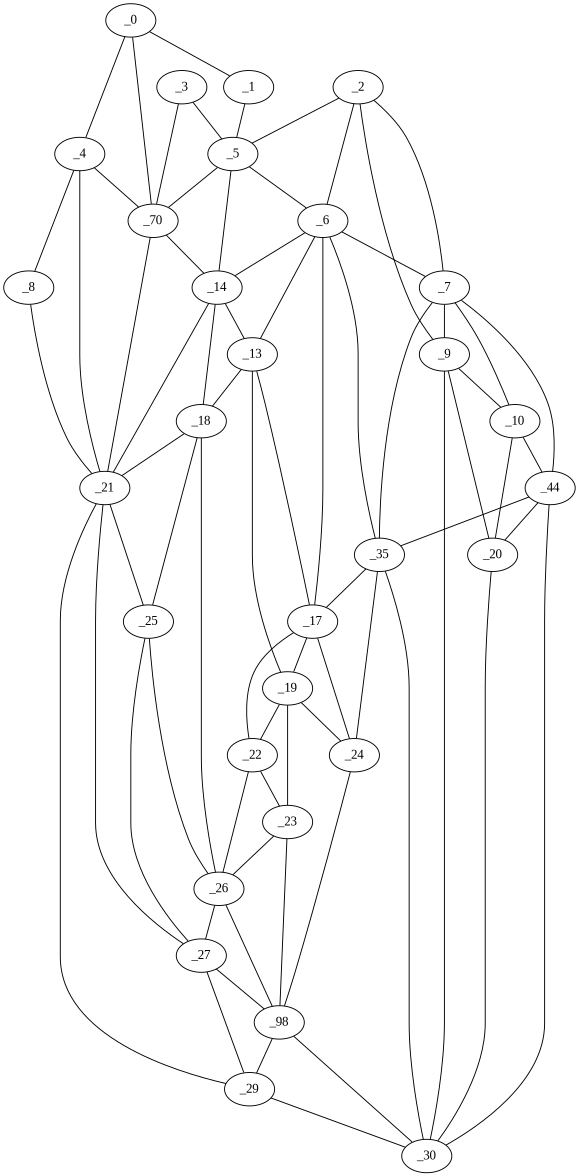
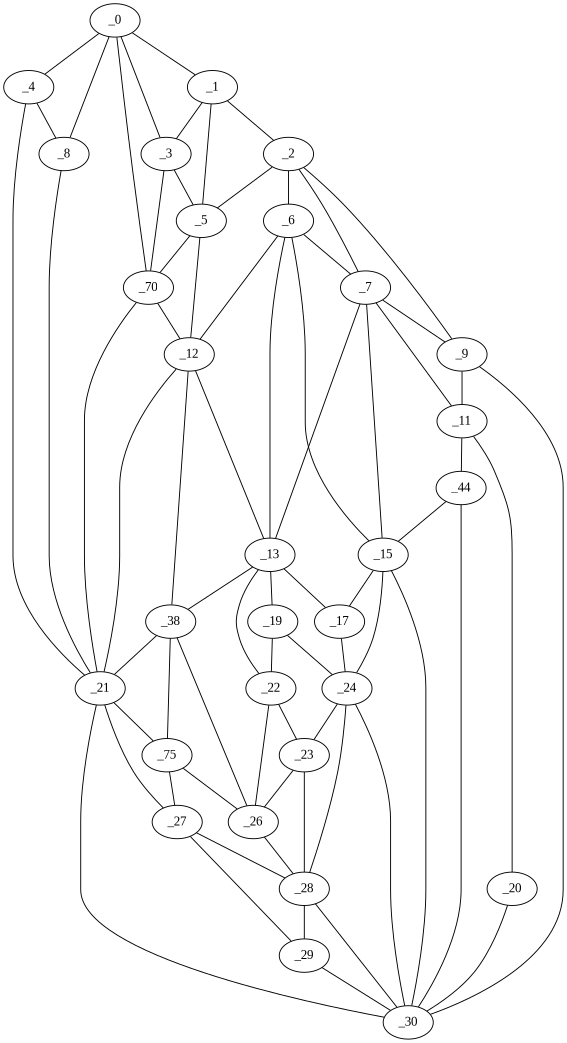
none -> (90, 87)
none -> (141, 87)
none -> (189, 121)
none -> (251, 121)
(116, 187) -> none
(278, 187) -> none
(217, 288) -> (189, 354)
(533, 373) -> (318, 421)
(201, 421) -> (171, 622)
(323, 421) -> none
(515, 421) -> (462, 421)
(469, 455) -> none
(521, 521) -> none
(379, 555) -> (383, 555)
(148, 622) -> (167, 755)
(300, 655) -> none
(252, 677) -> (236, 622)
(288, 755) -> (326, 722)
(60, 839) -> (133, 943)
none -> (391, 852)
(210, 922) -> none
(279, 1022) -> (304, 889)
